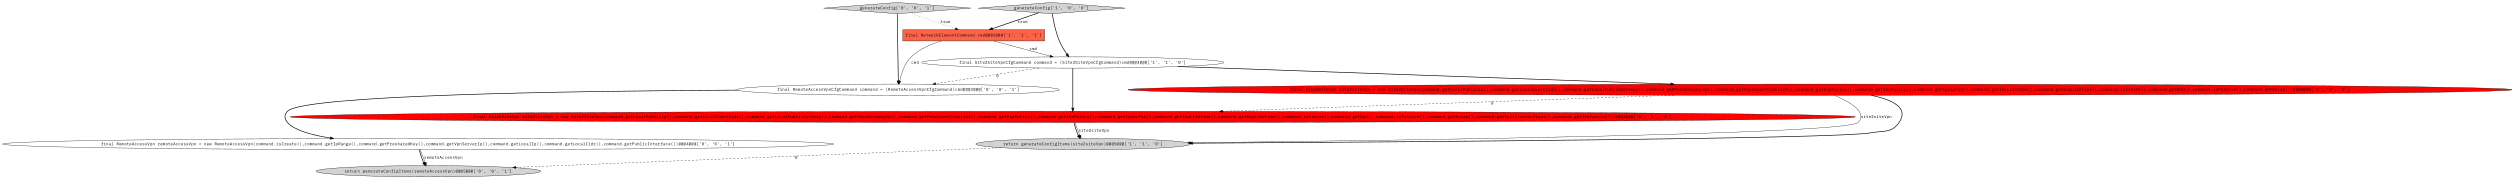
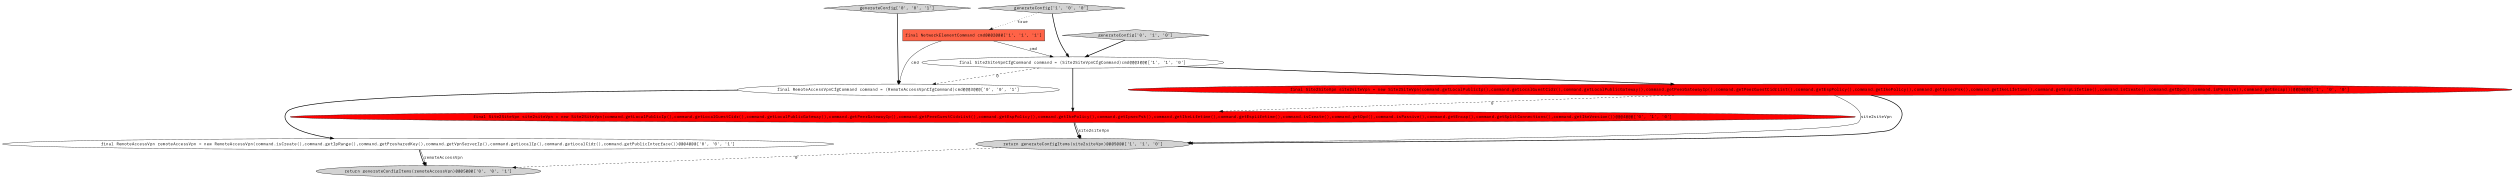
(933, 21) -> none
(1016, 21) -> (1016, 21)
none -> (1136, 35)
